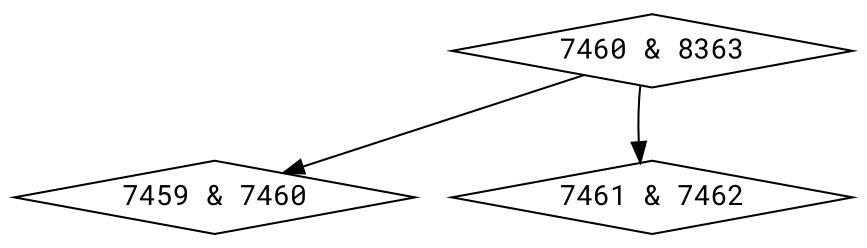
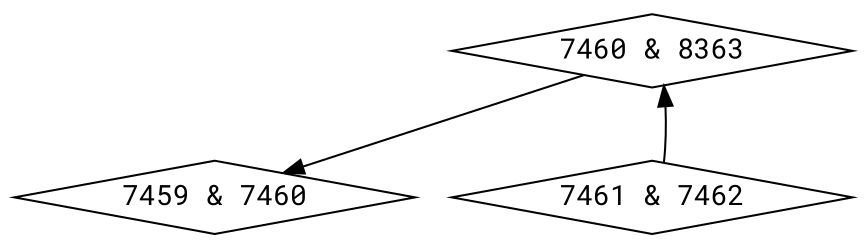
(639, 114) -> (666, 135)
